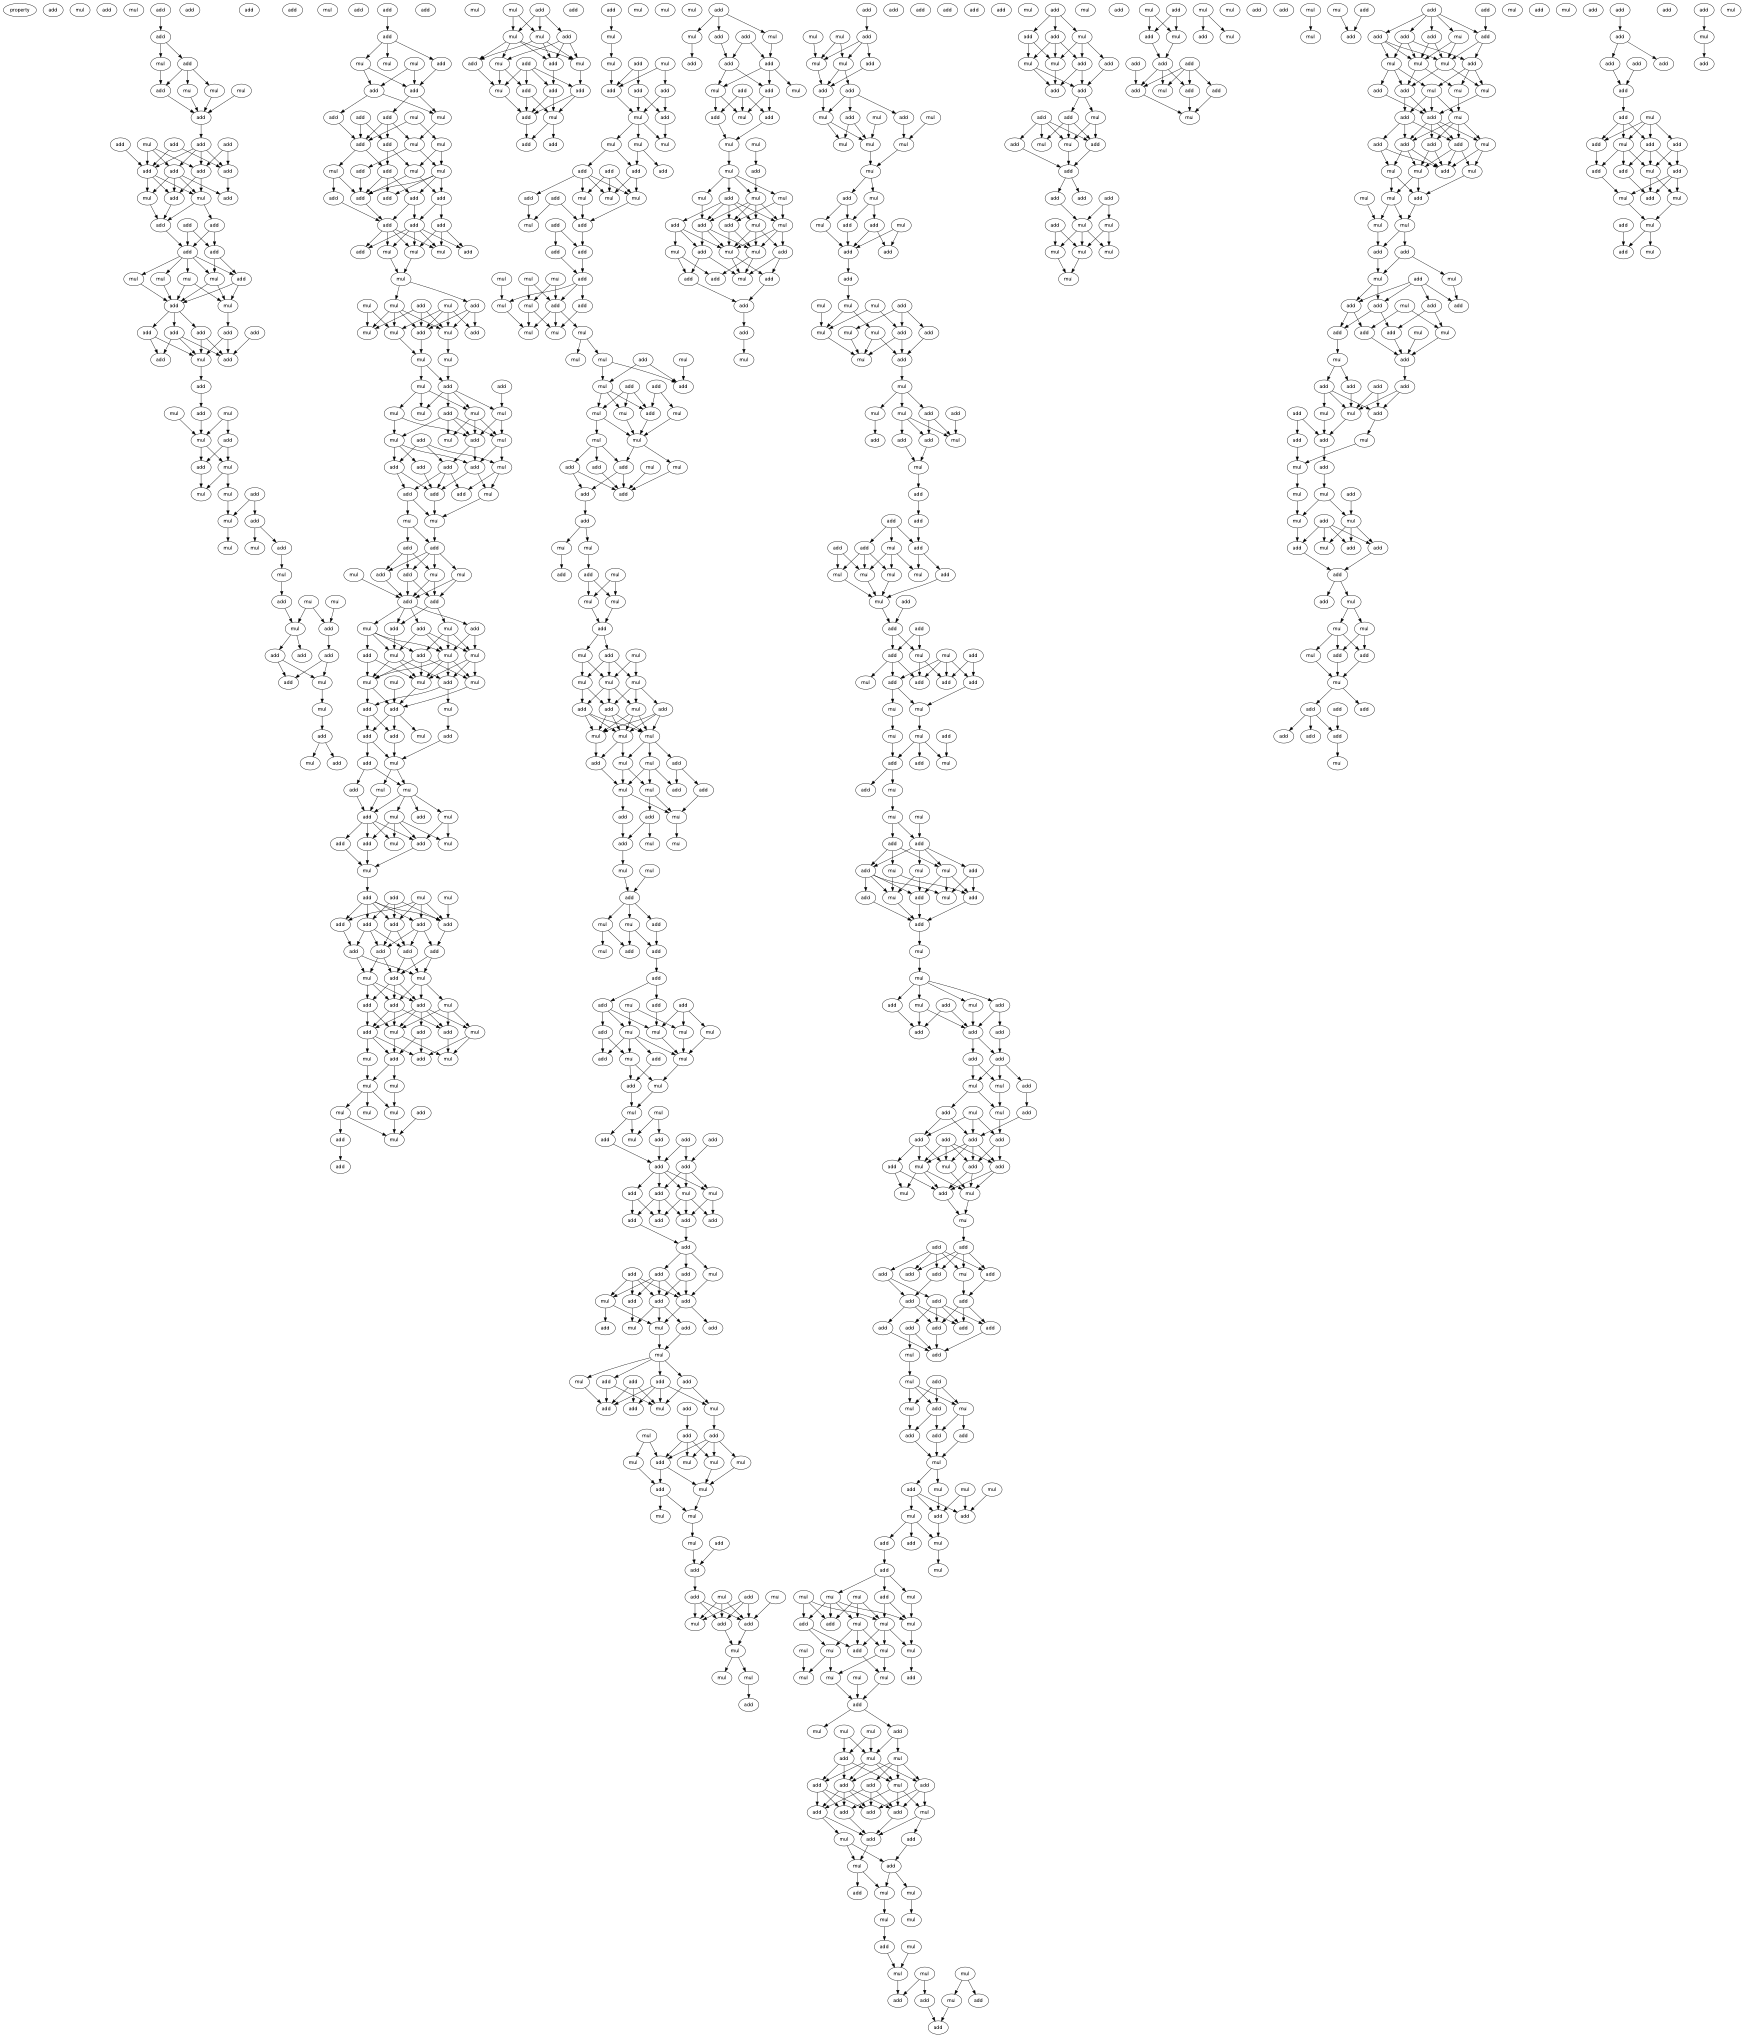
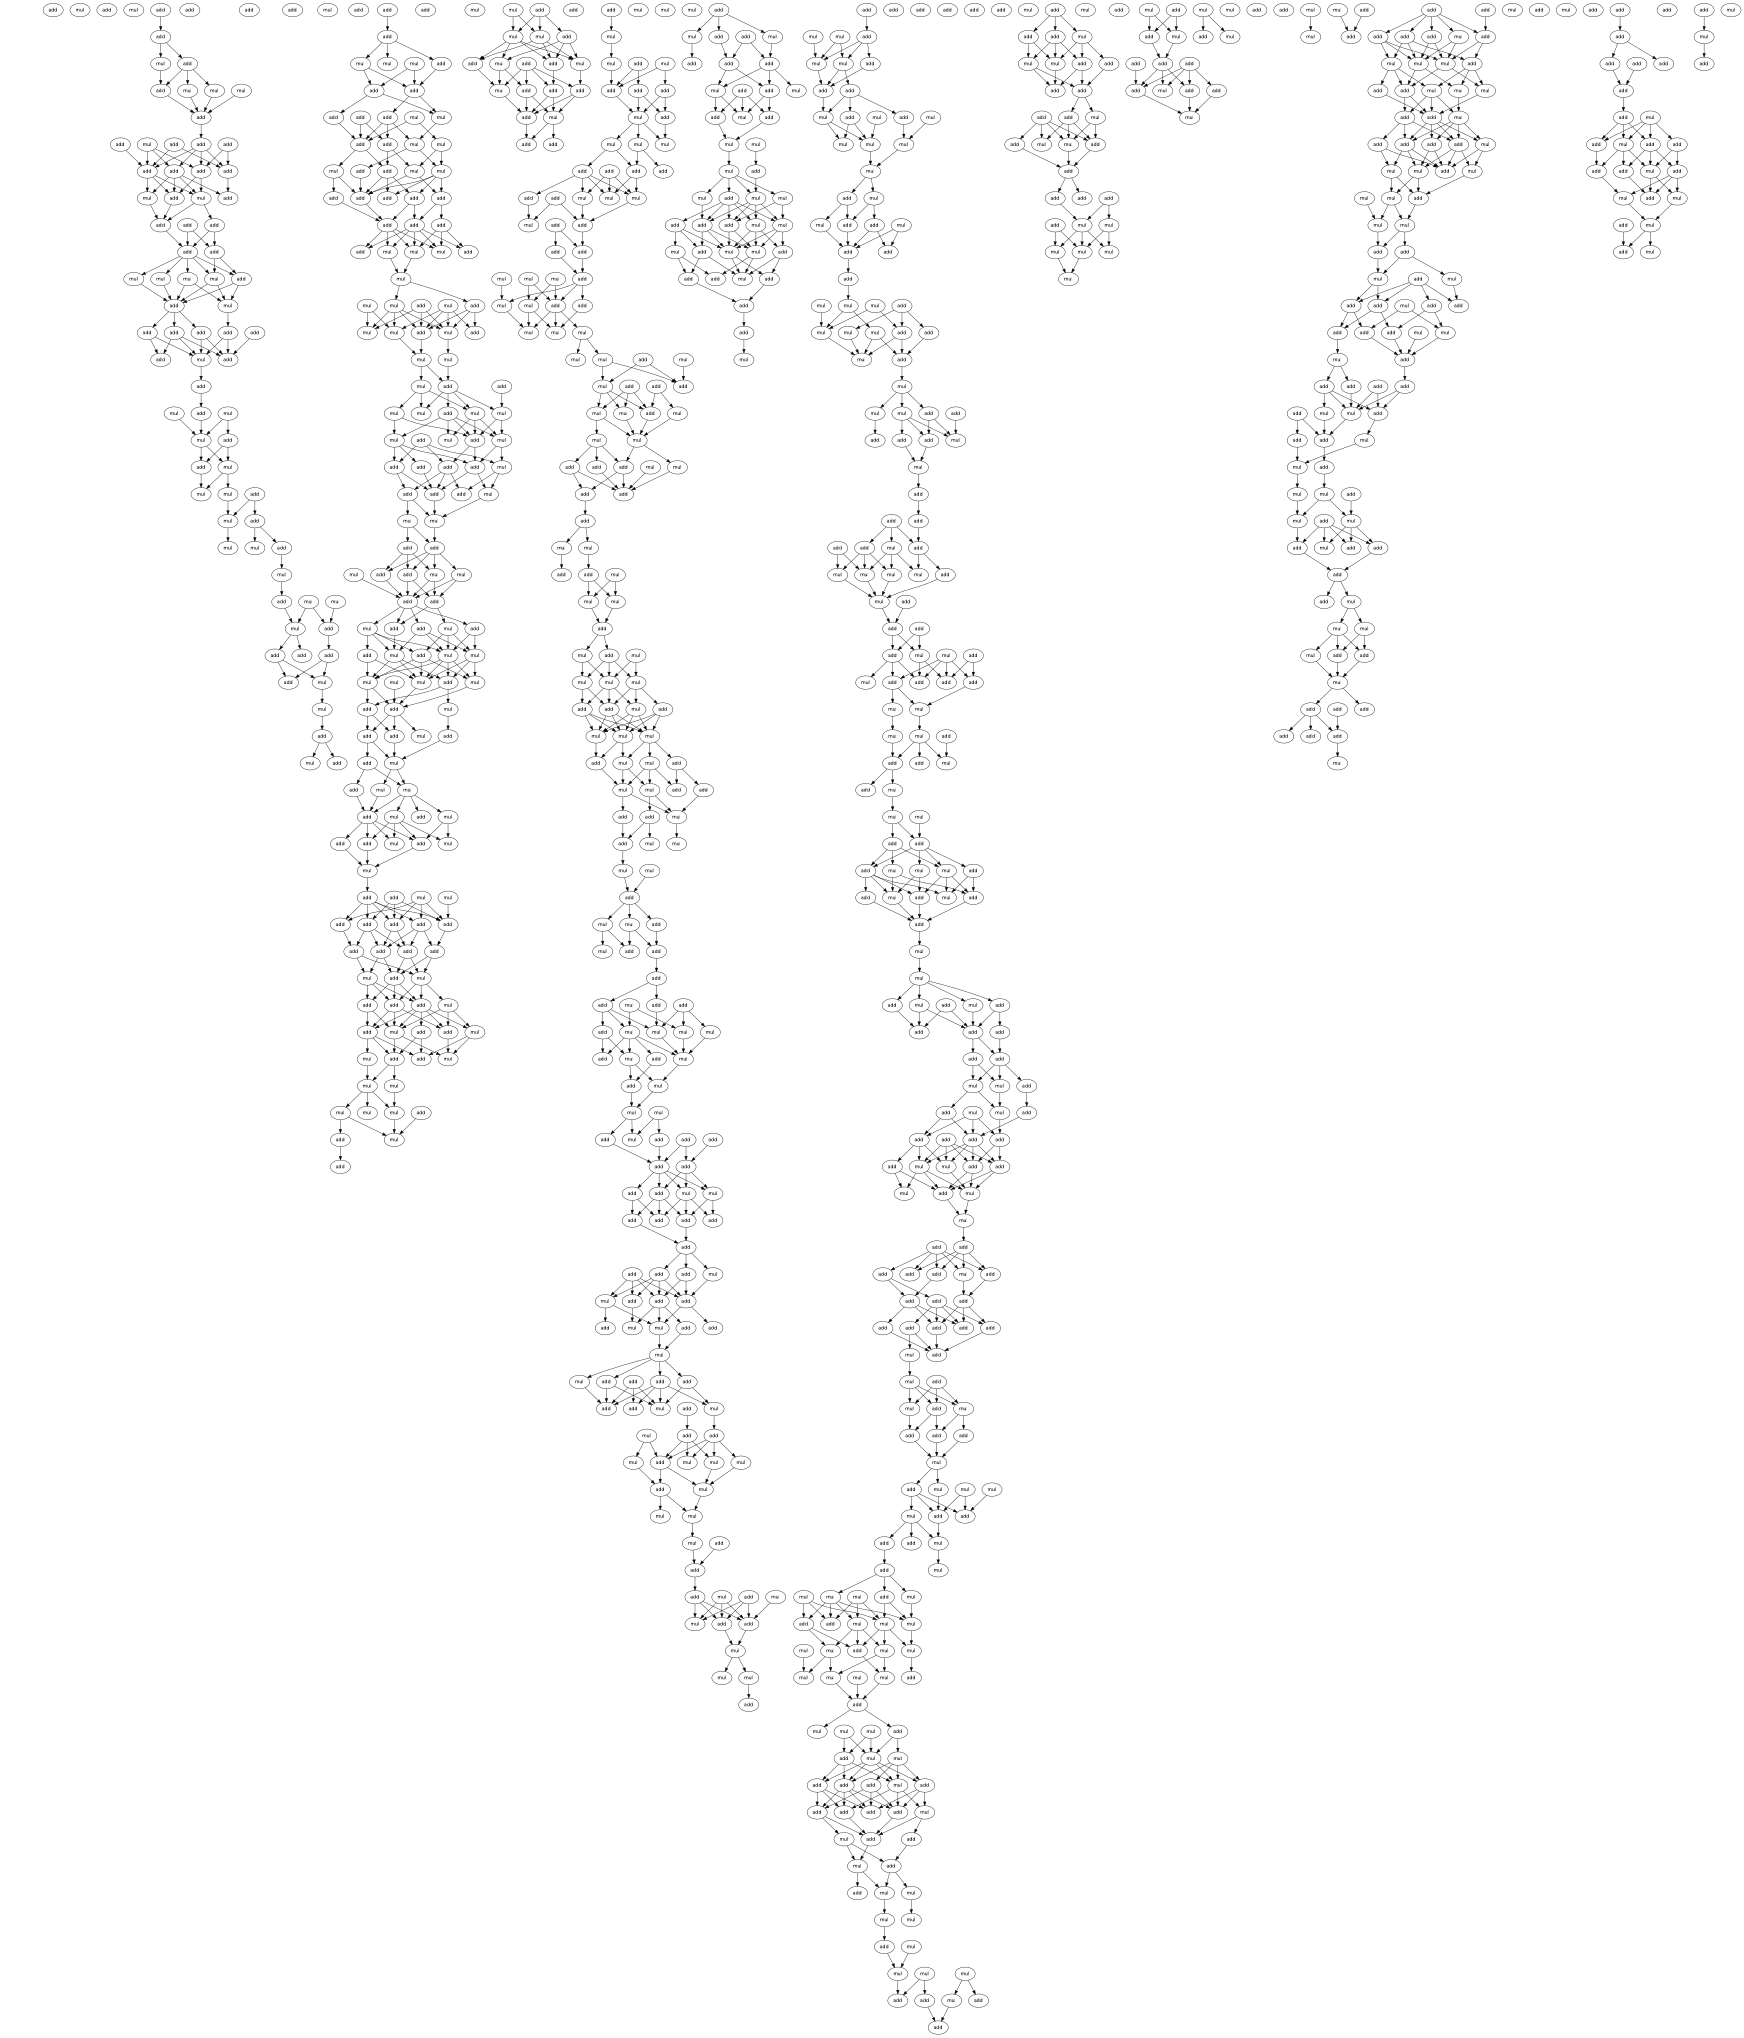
(20, 10) -> none
